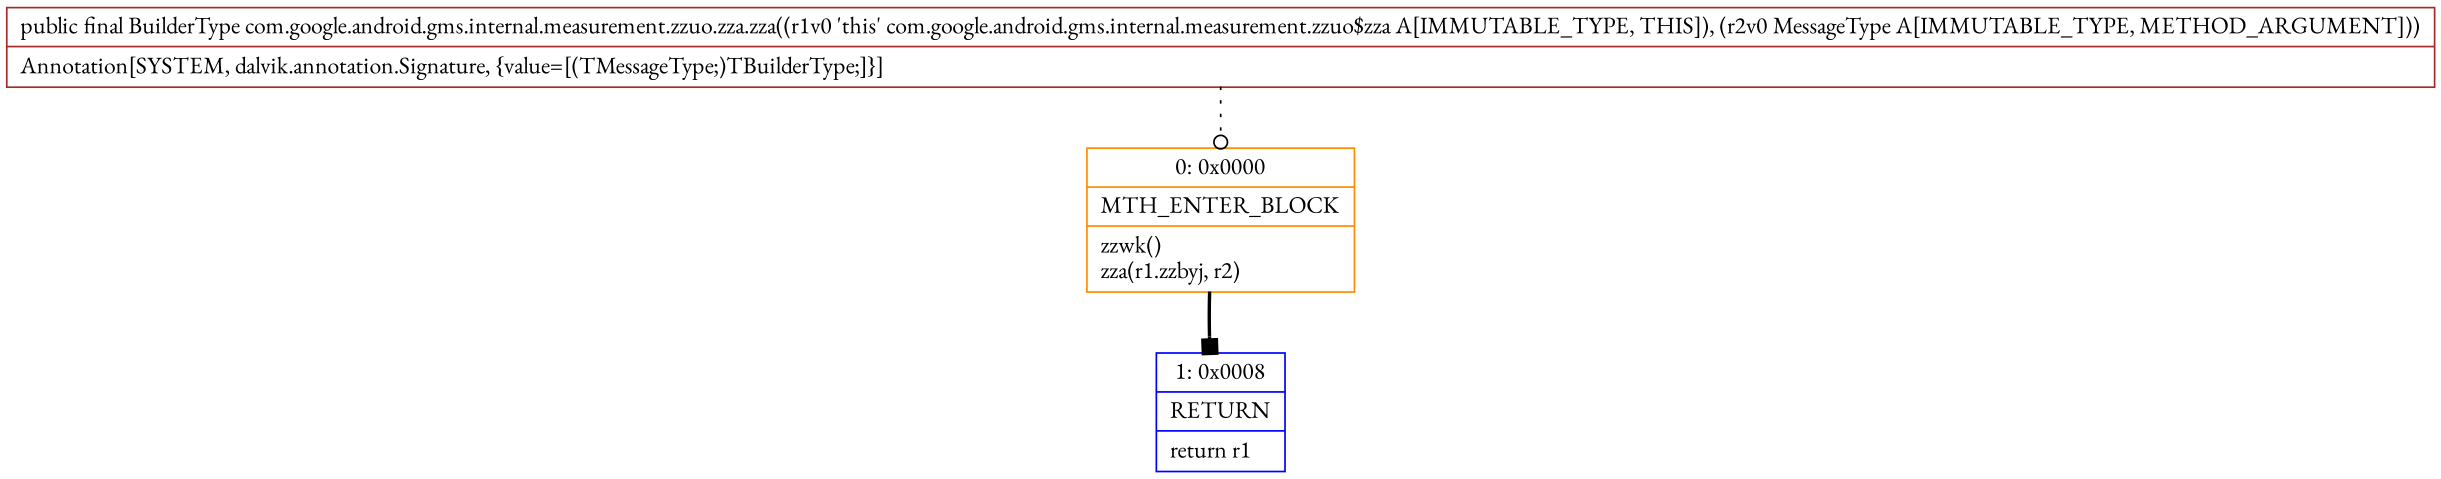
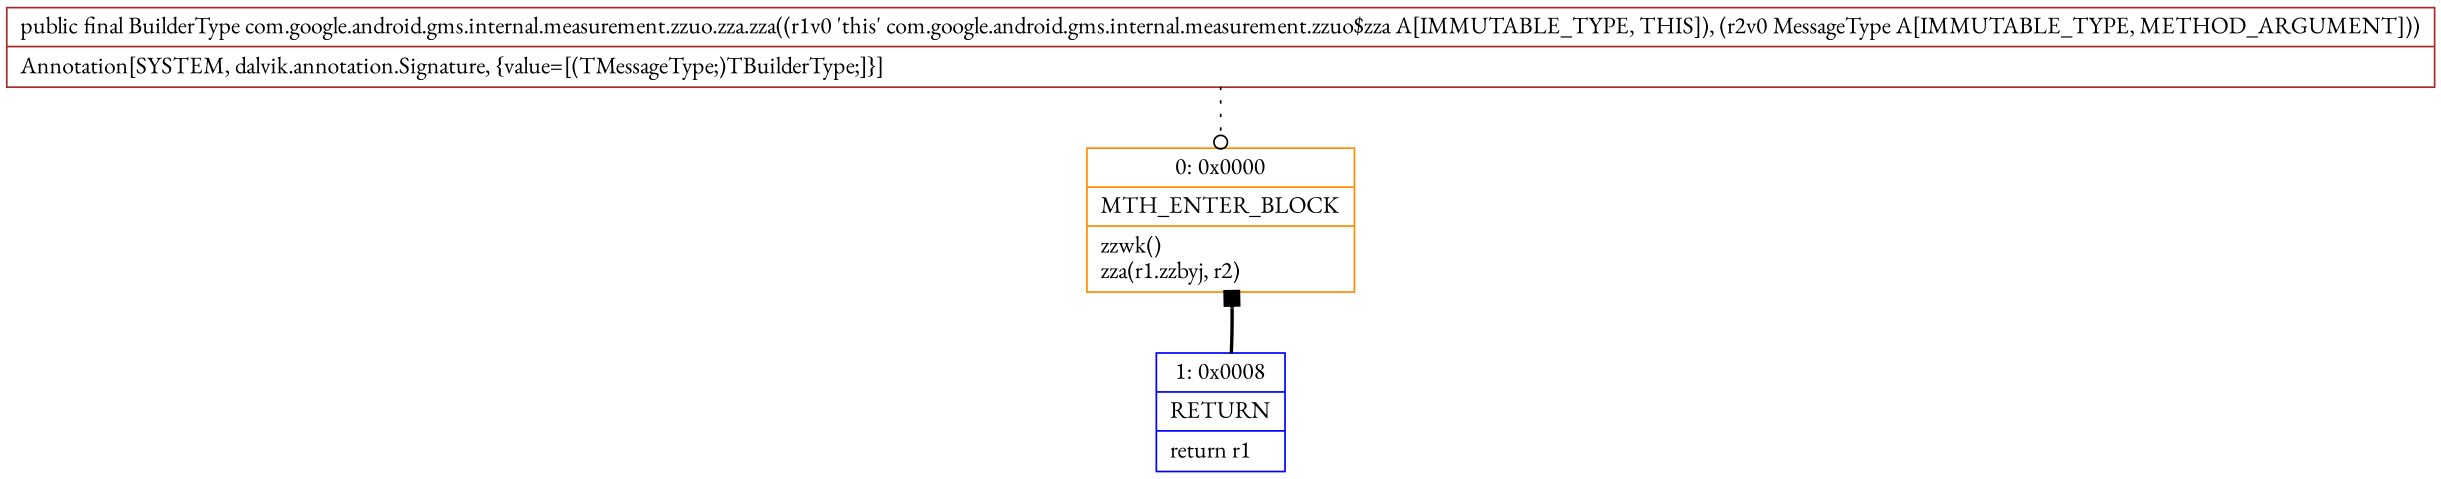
(1209, 314) -> (1232, 331)
